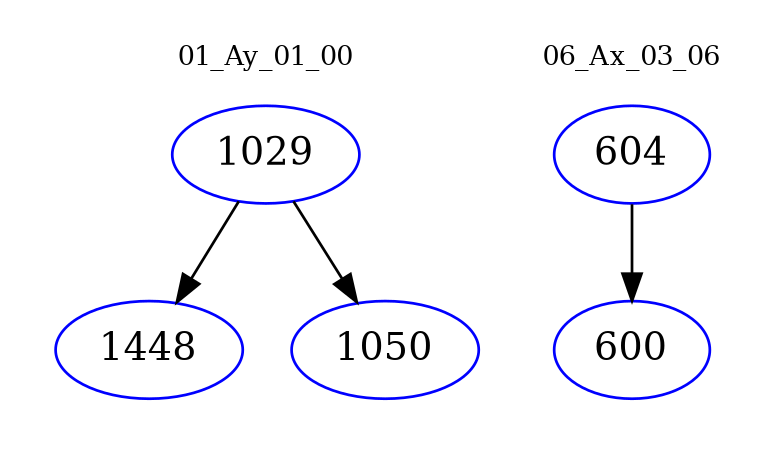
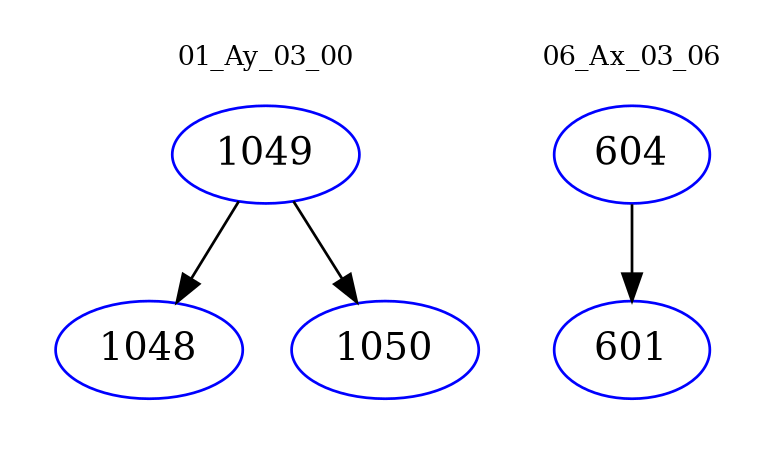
(266, 58) -> (266, 58)
(266, 155) -> (266, 155)
(149, 350) -> (149, 350)
(632, 350) -> (632, 350)
